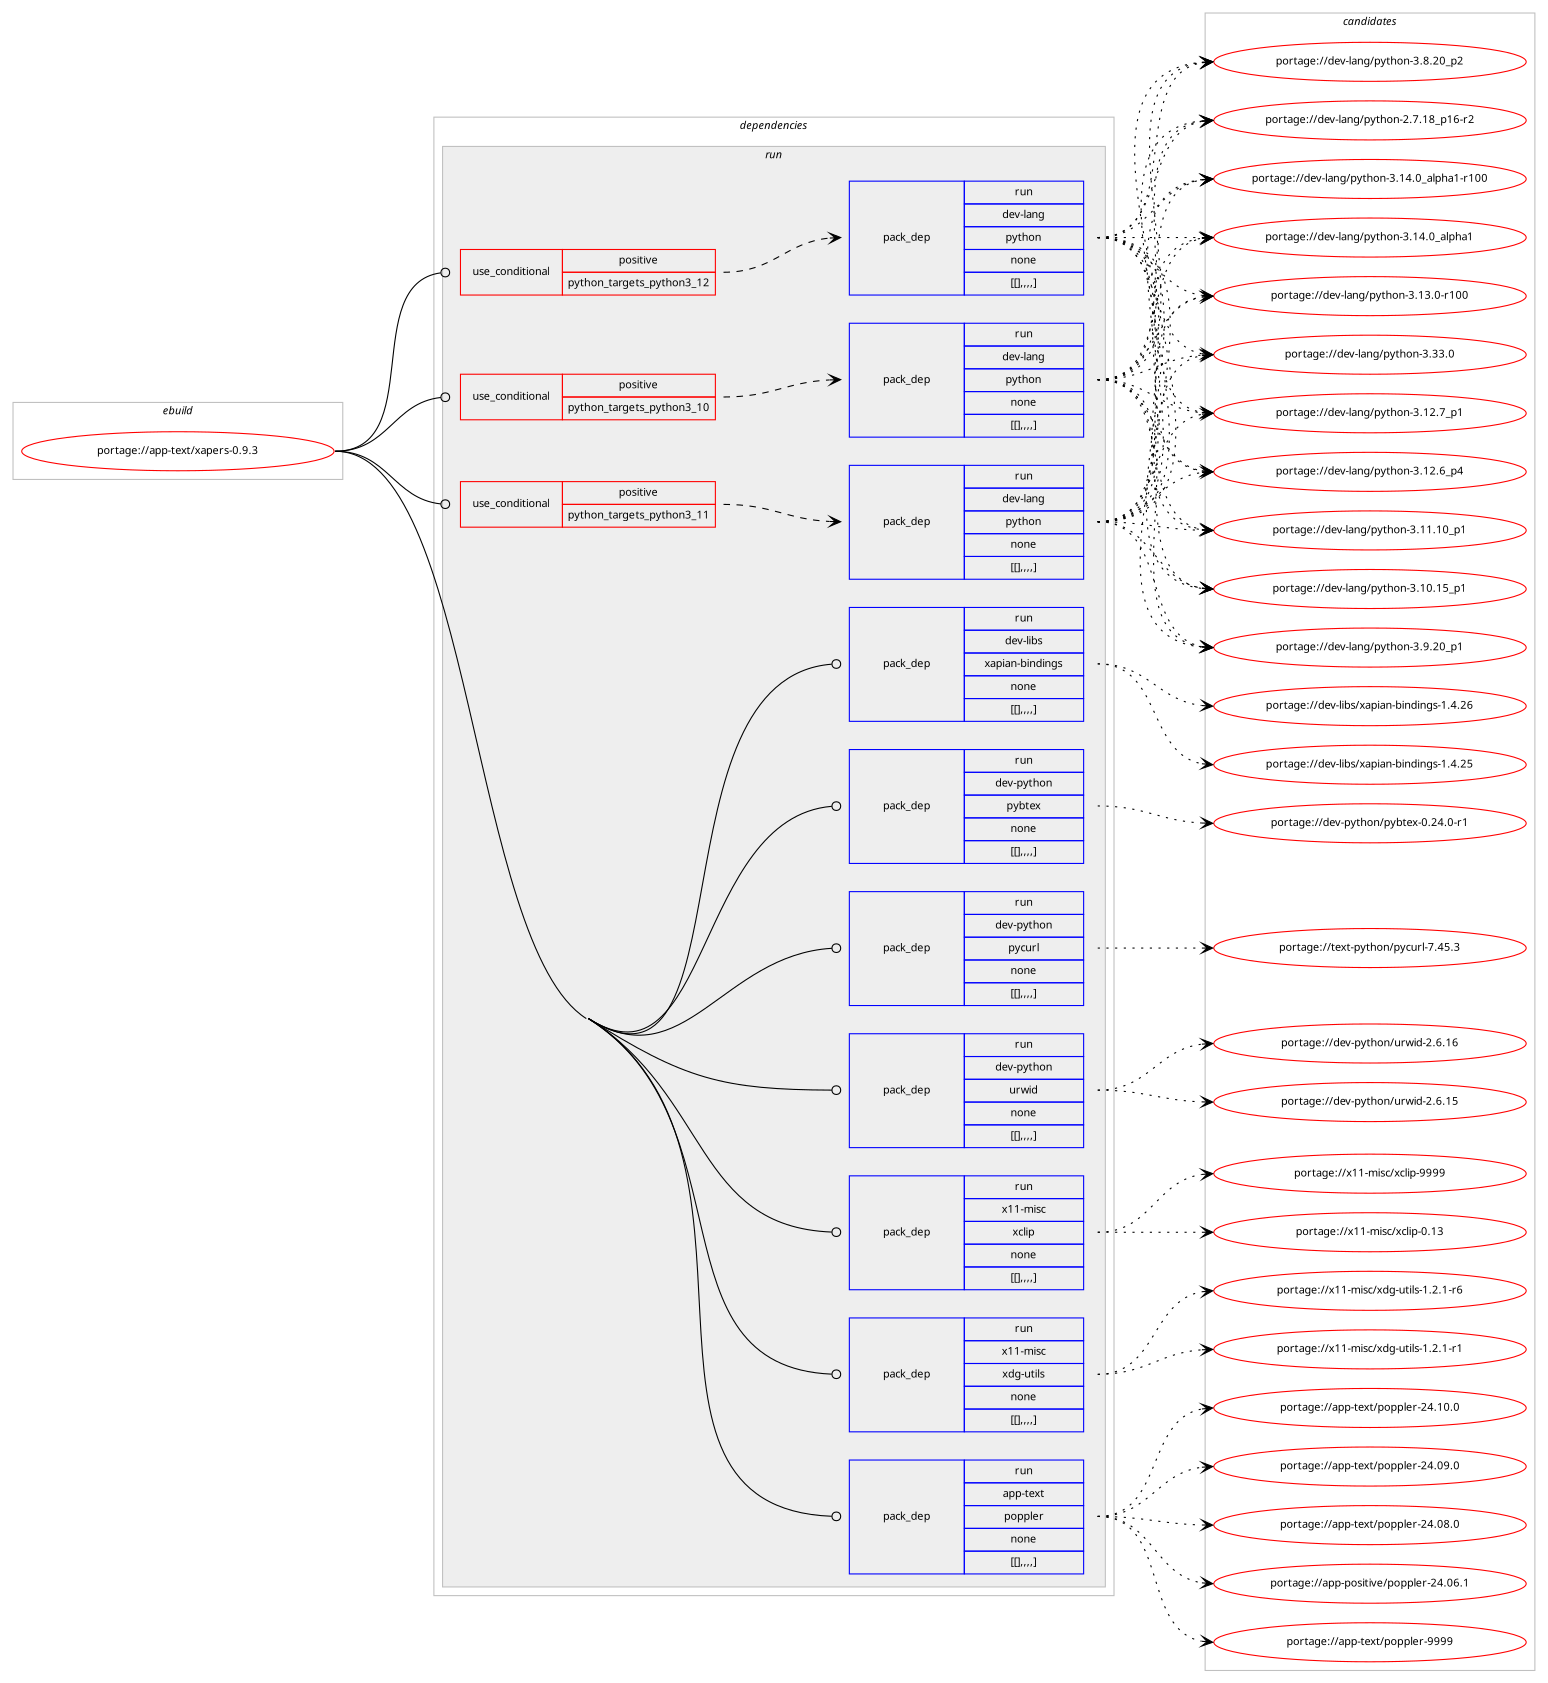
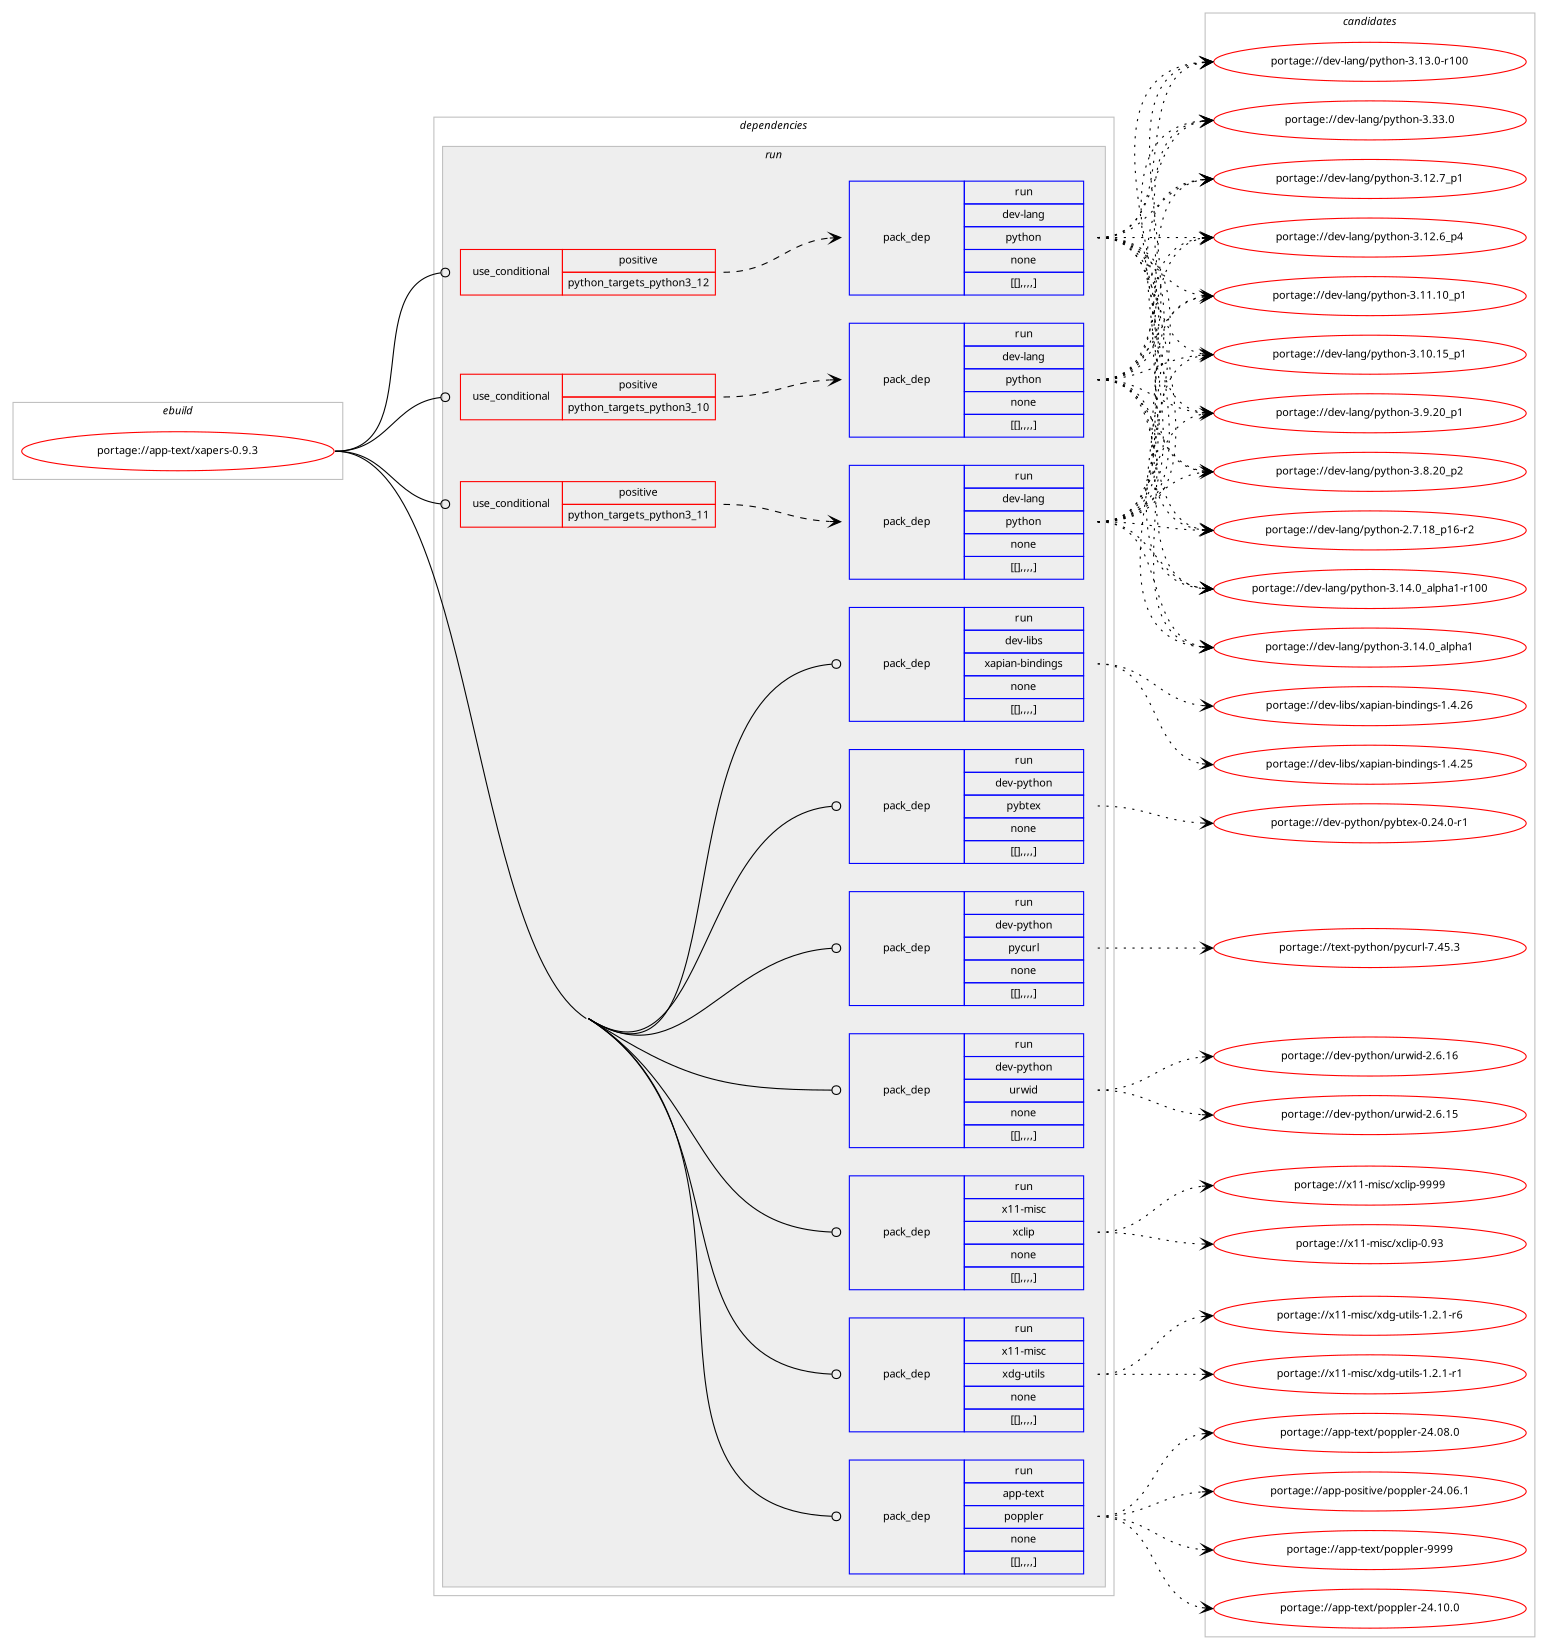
(1370, 1232) -> (1370, 1244)
(1370, 1467) -> none
